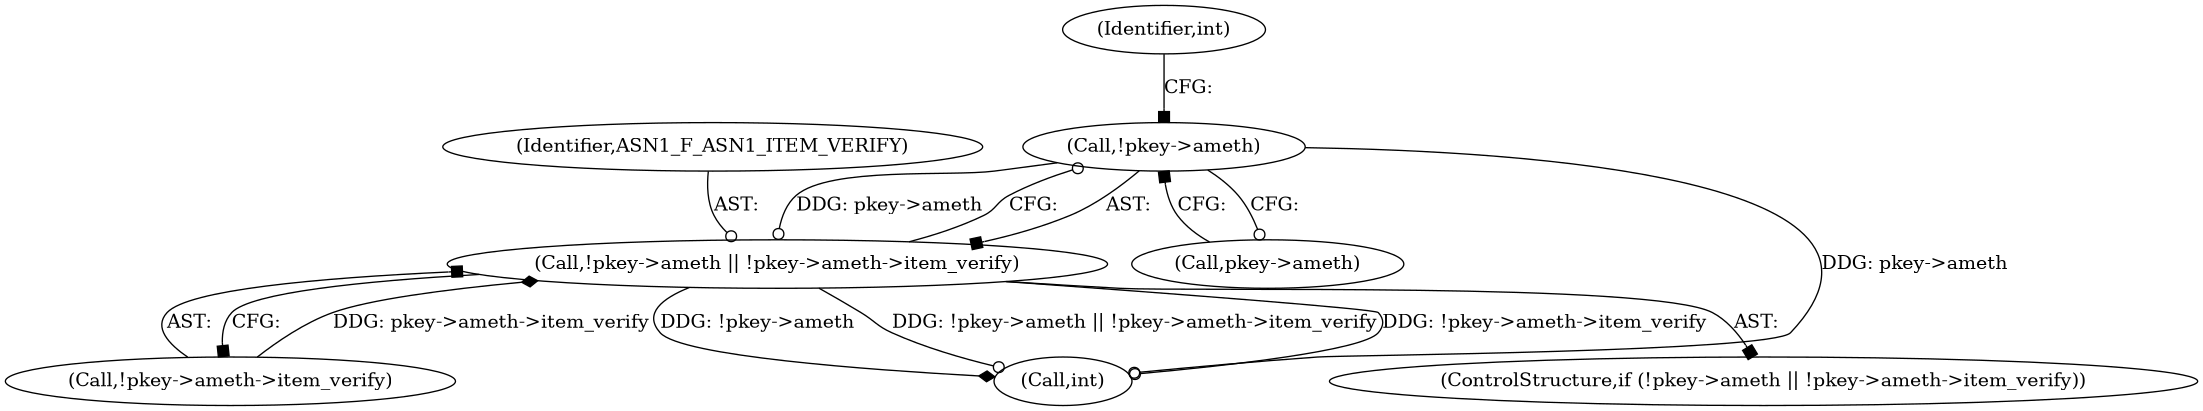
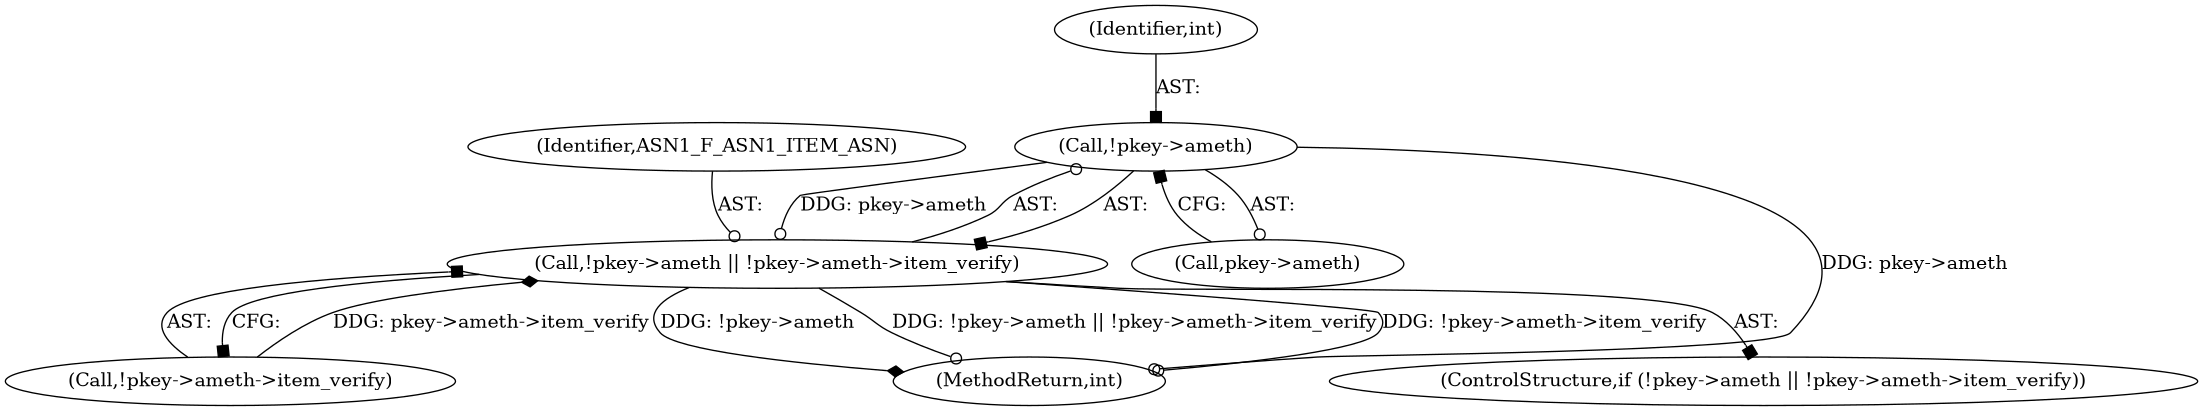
(1192, 88) -> (1182, 88)
(713, 147) -> (717, 147)
(1037, 205) -> (1039, 205)
(1278, 205) -> (1276, 205)
(1063, 381) -> (1029, 381)
